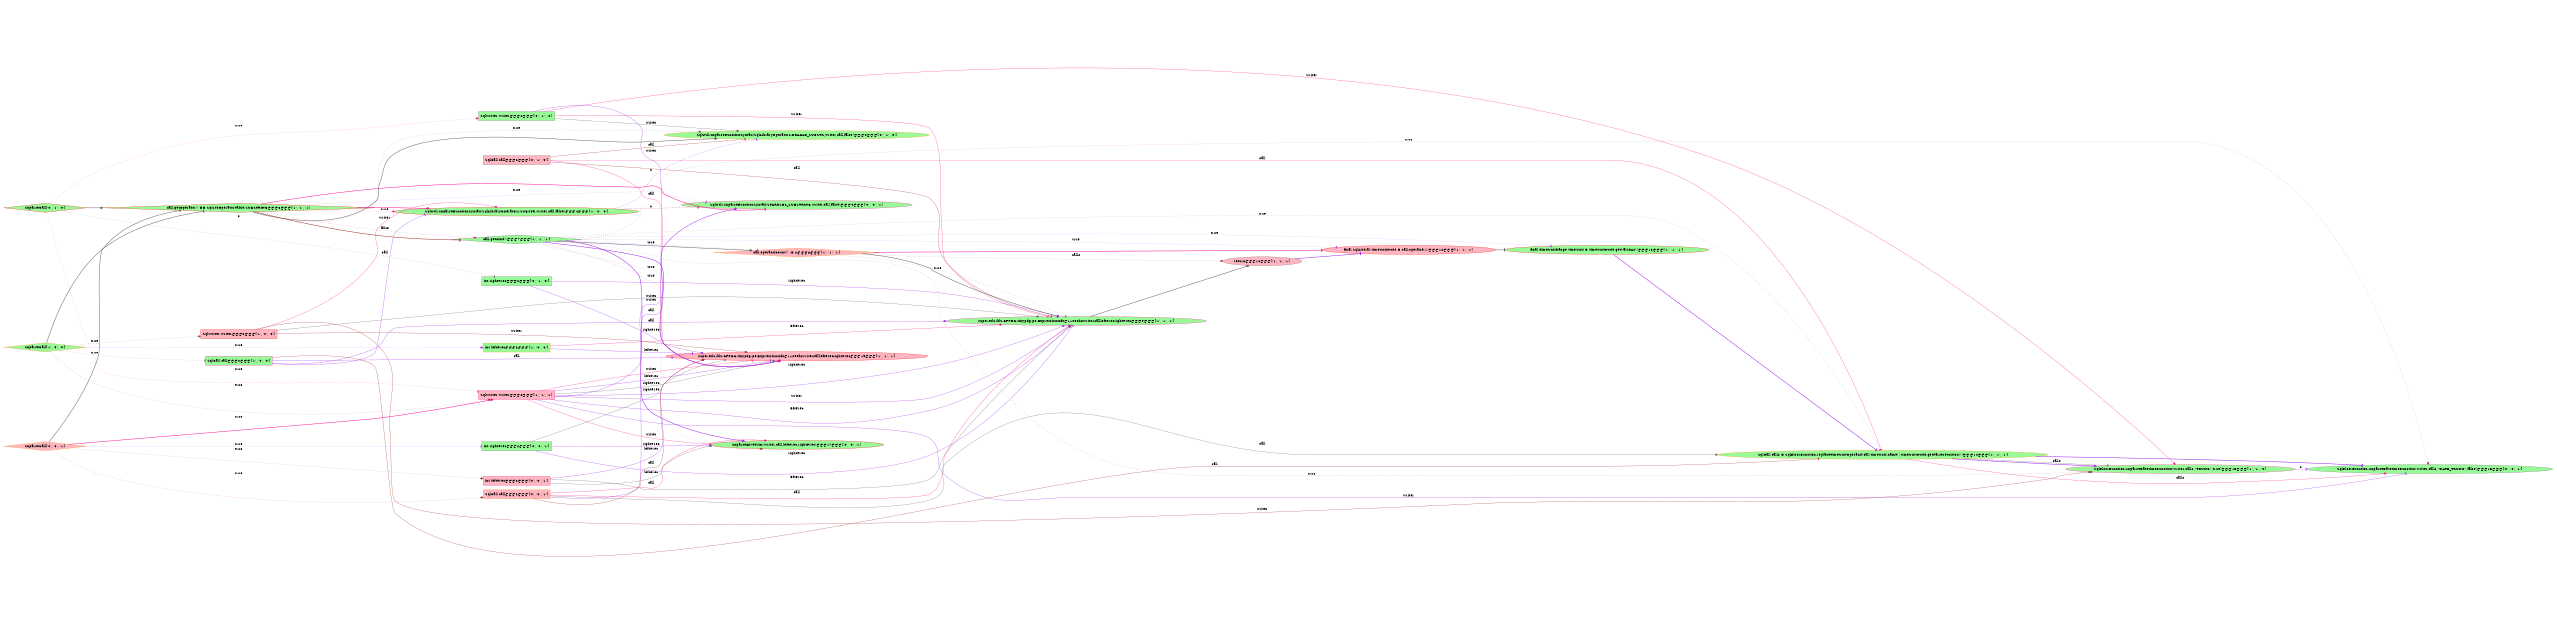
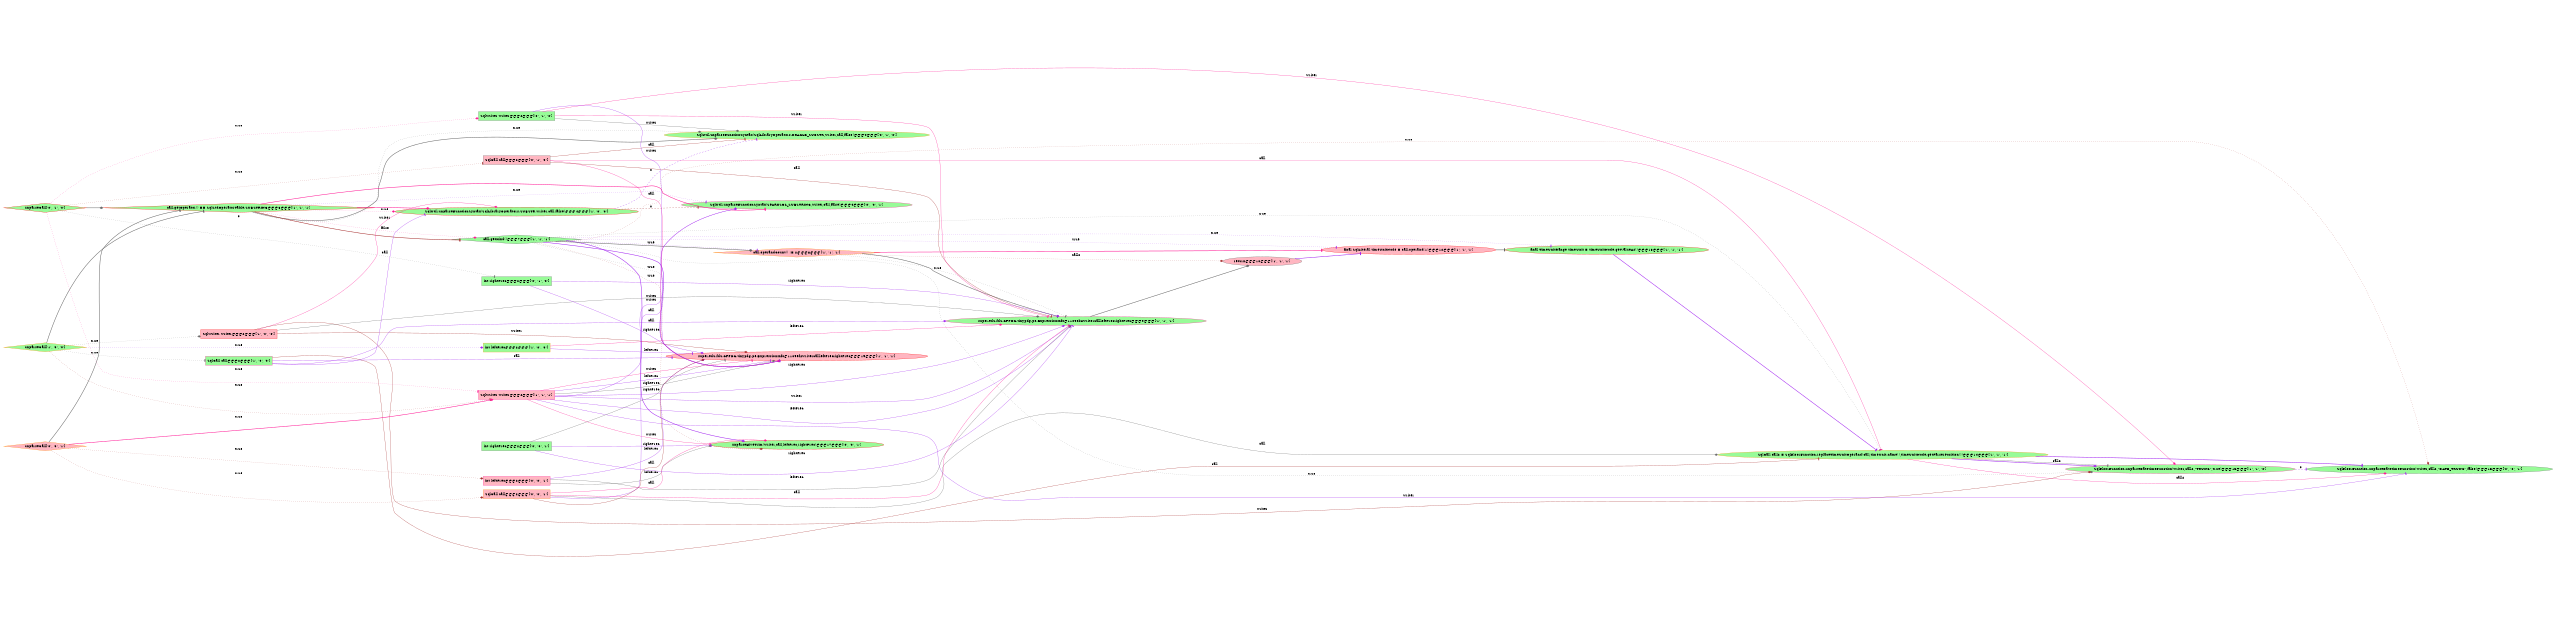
none -> (273, 184)
(263, 413) -> (263, 413)
(283, 446) -> none
